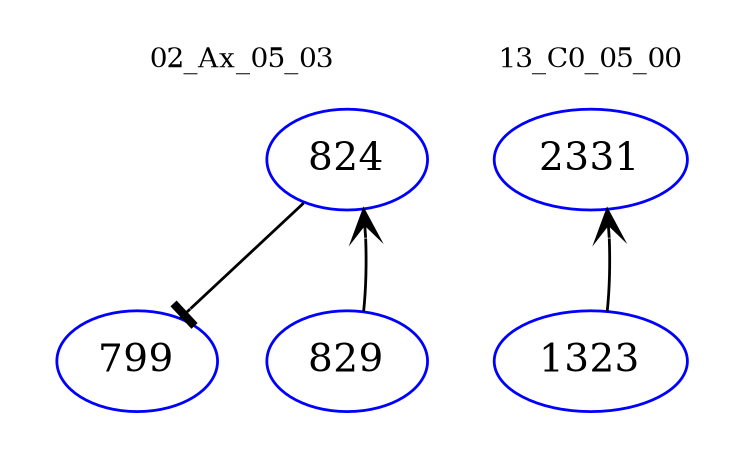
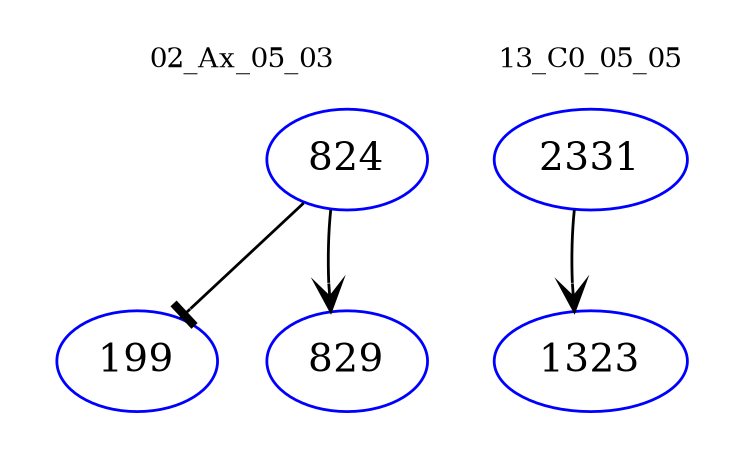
(591, 60) -> (591, 60)
(366, 275) -> (328, 246)
(610, 275) -> (572, 246)
(137, 361) -> (137, 361)
